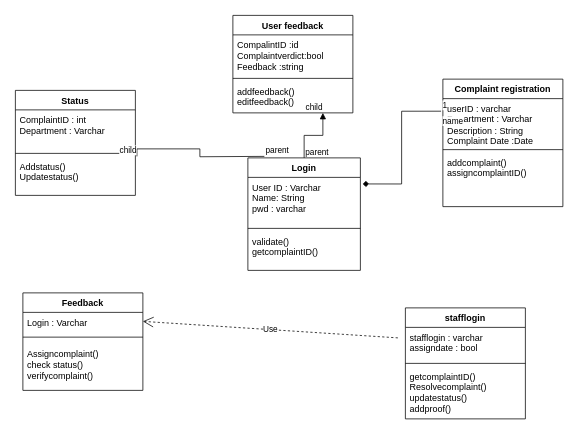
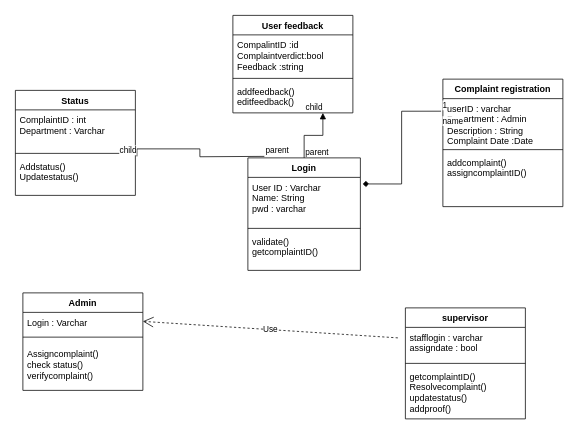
(494, 125) -> (492, 125)
(83, 304) -> (83, 304)
(465, 319) -> (465, 319)
